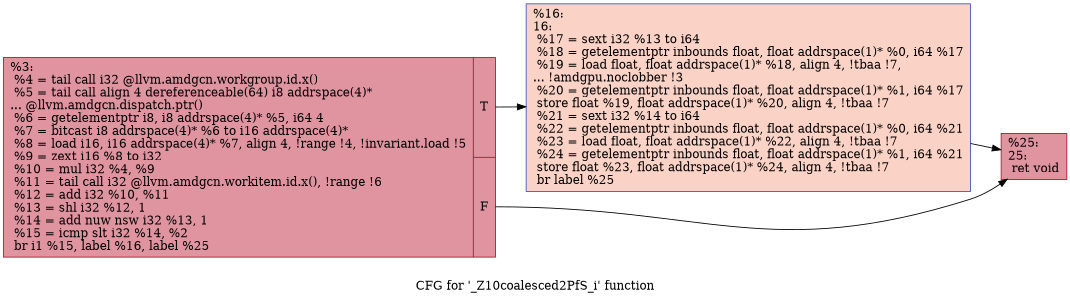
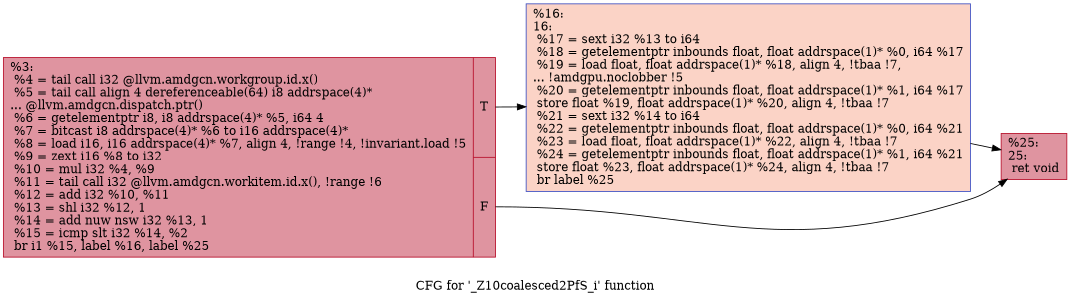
(608, 78) -> (608, 78)
